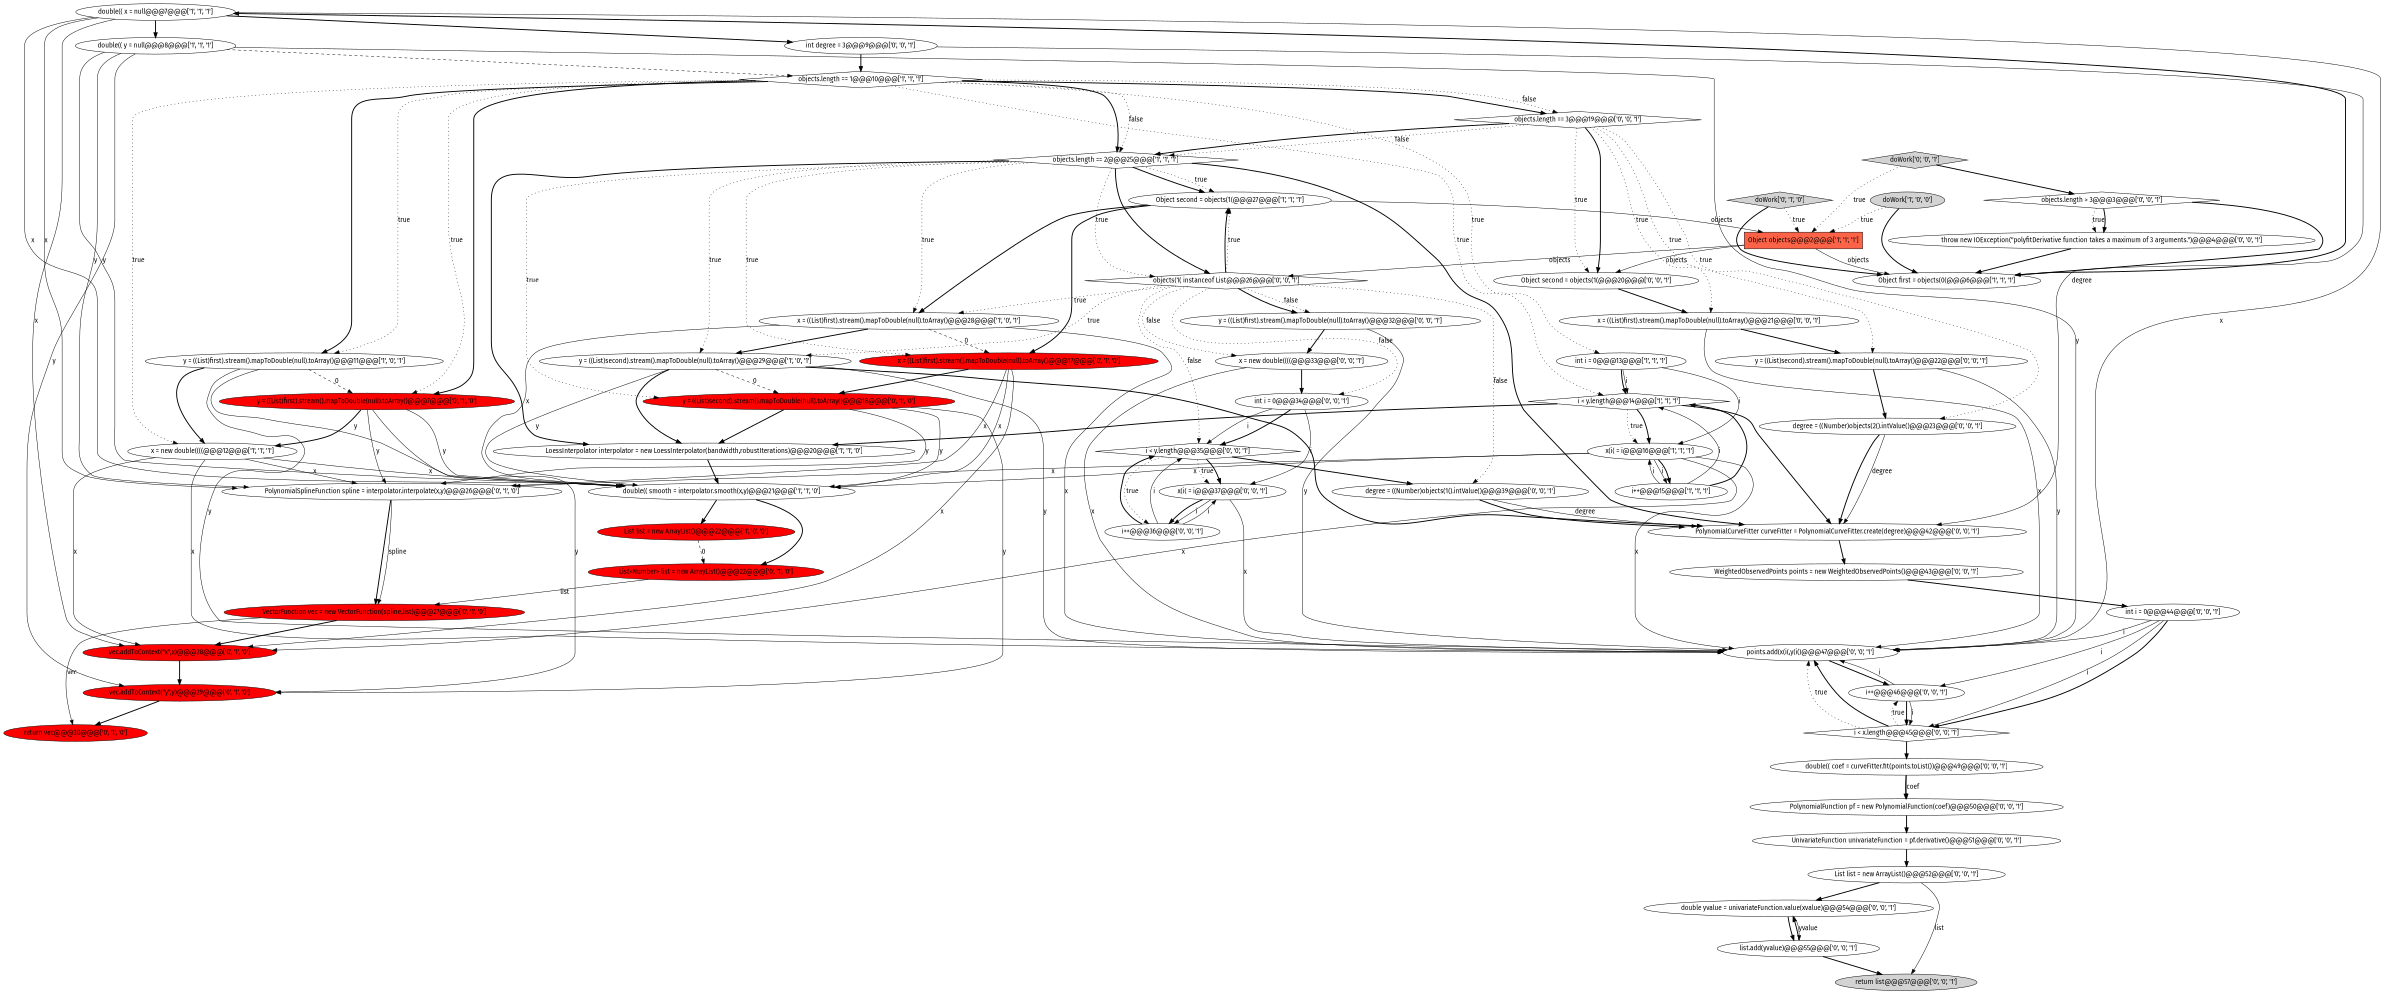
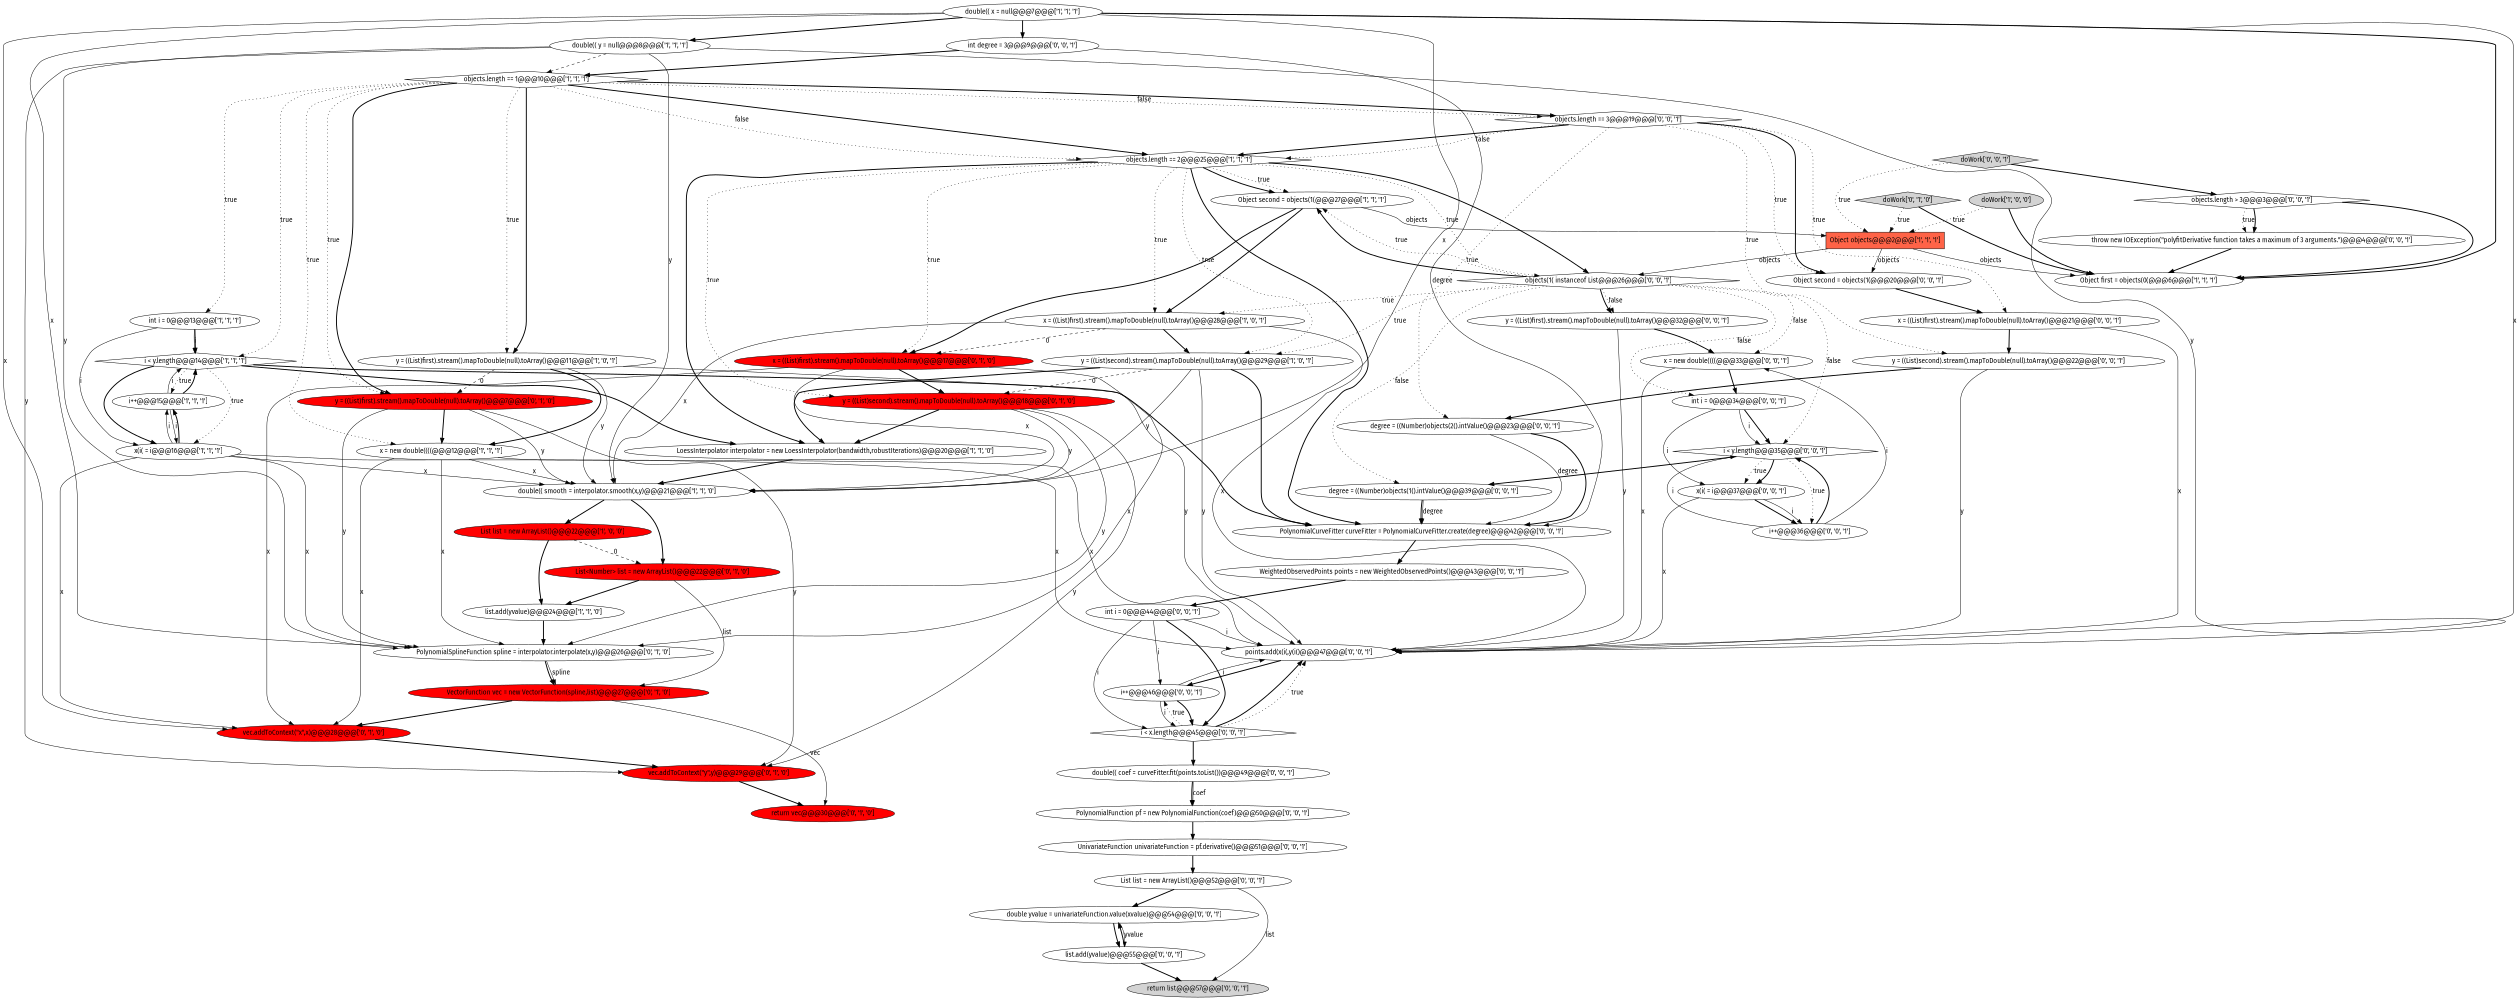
(1532, 41) -> (2210, 30)
none -> (179, 378)
(1199, 515) -> (1874, 431)
none -> (543, 612)
